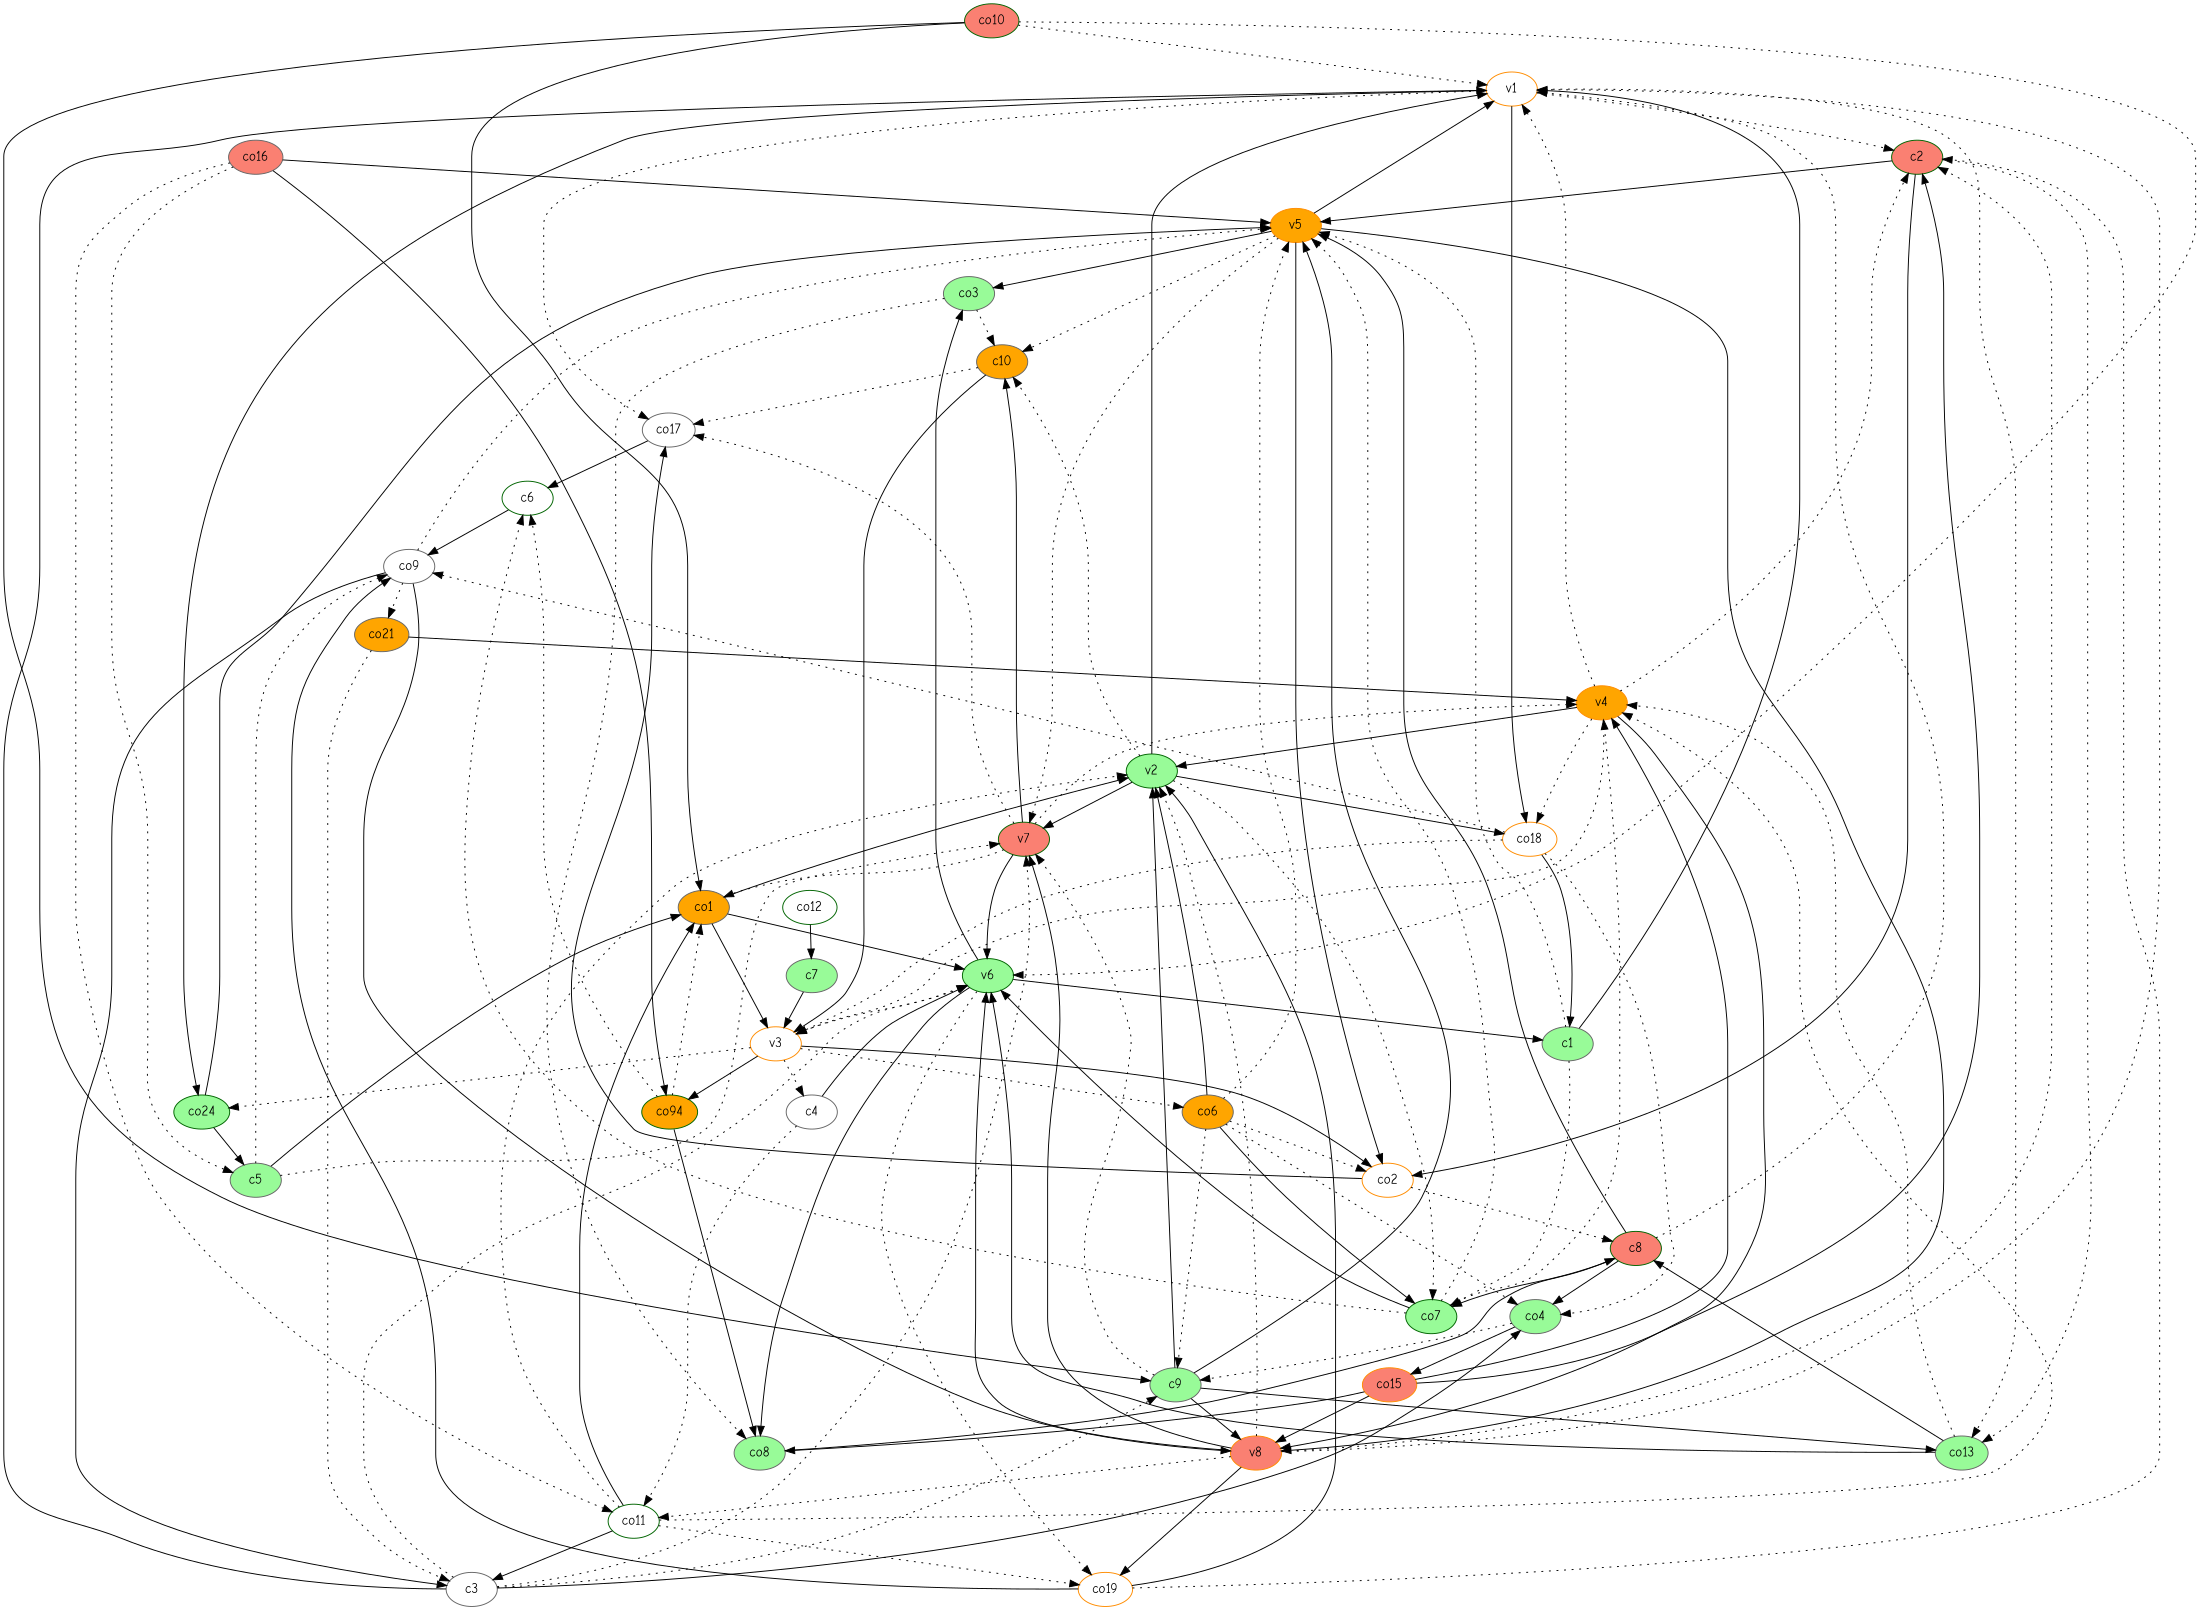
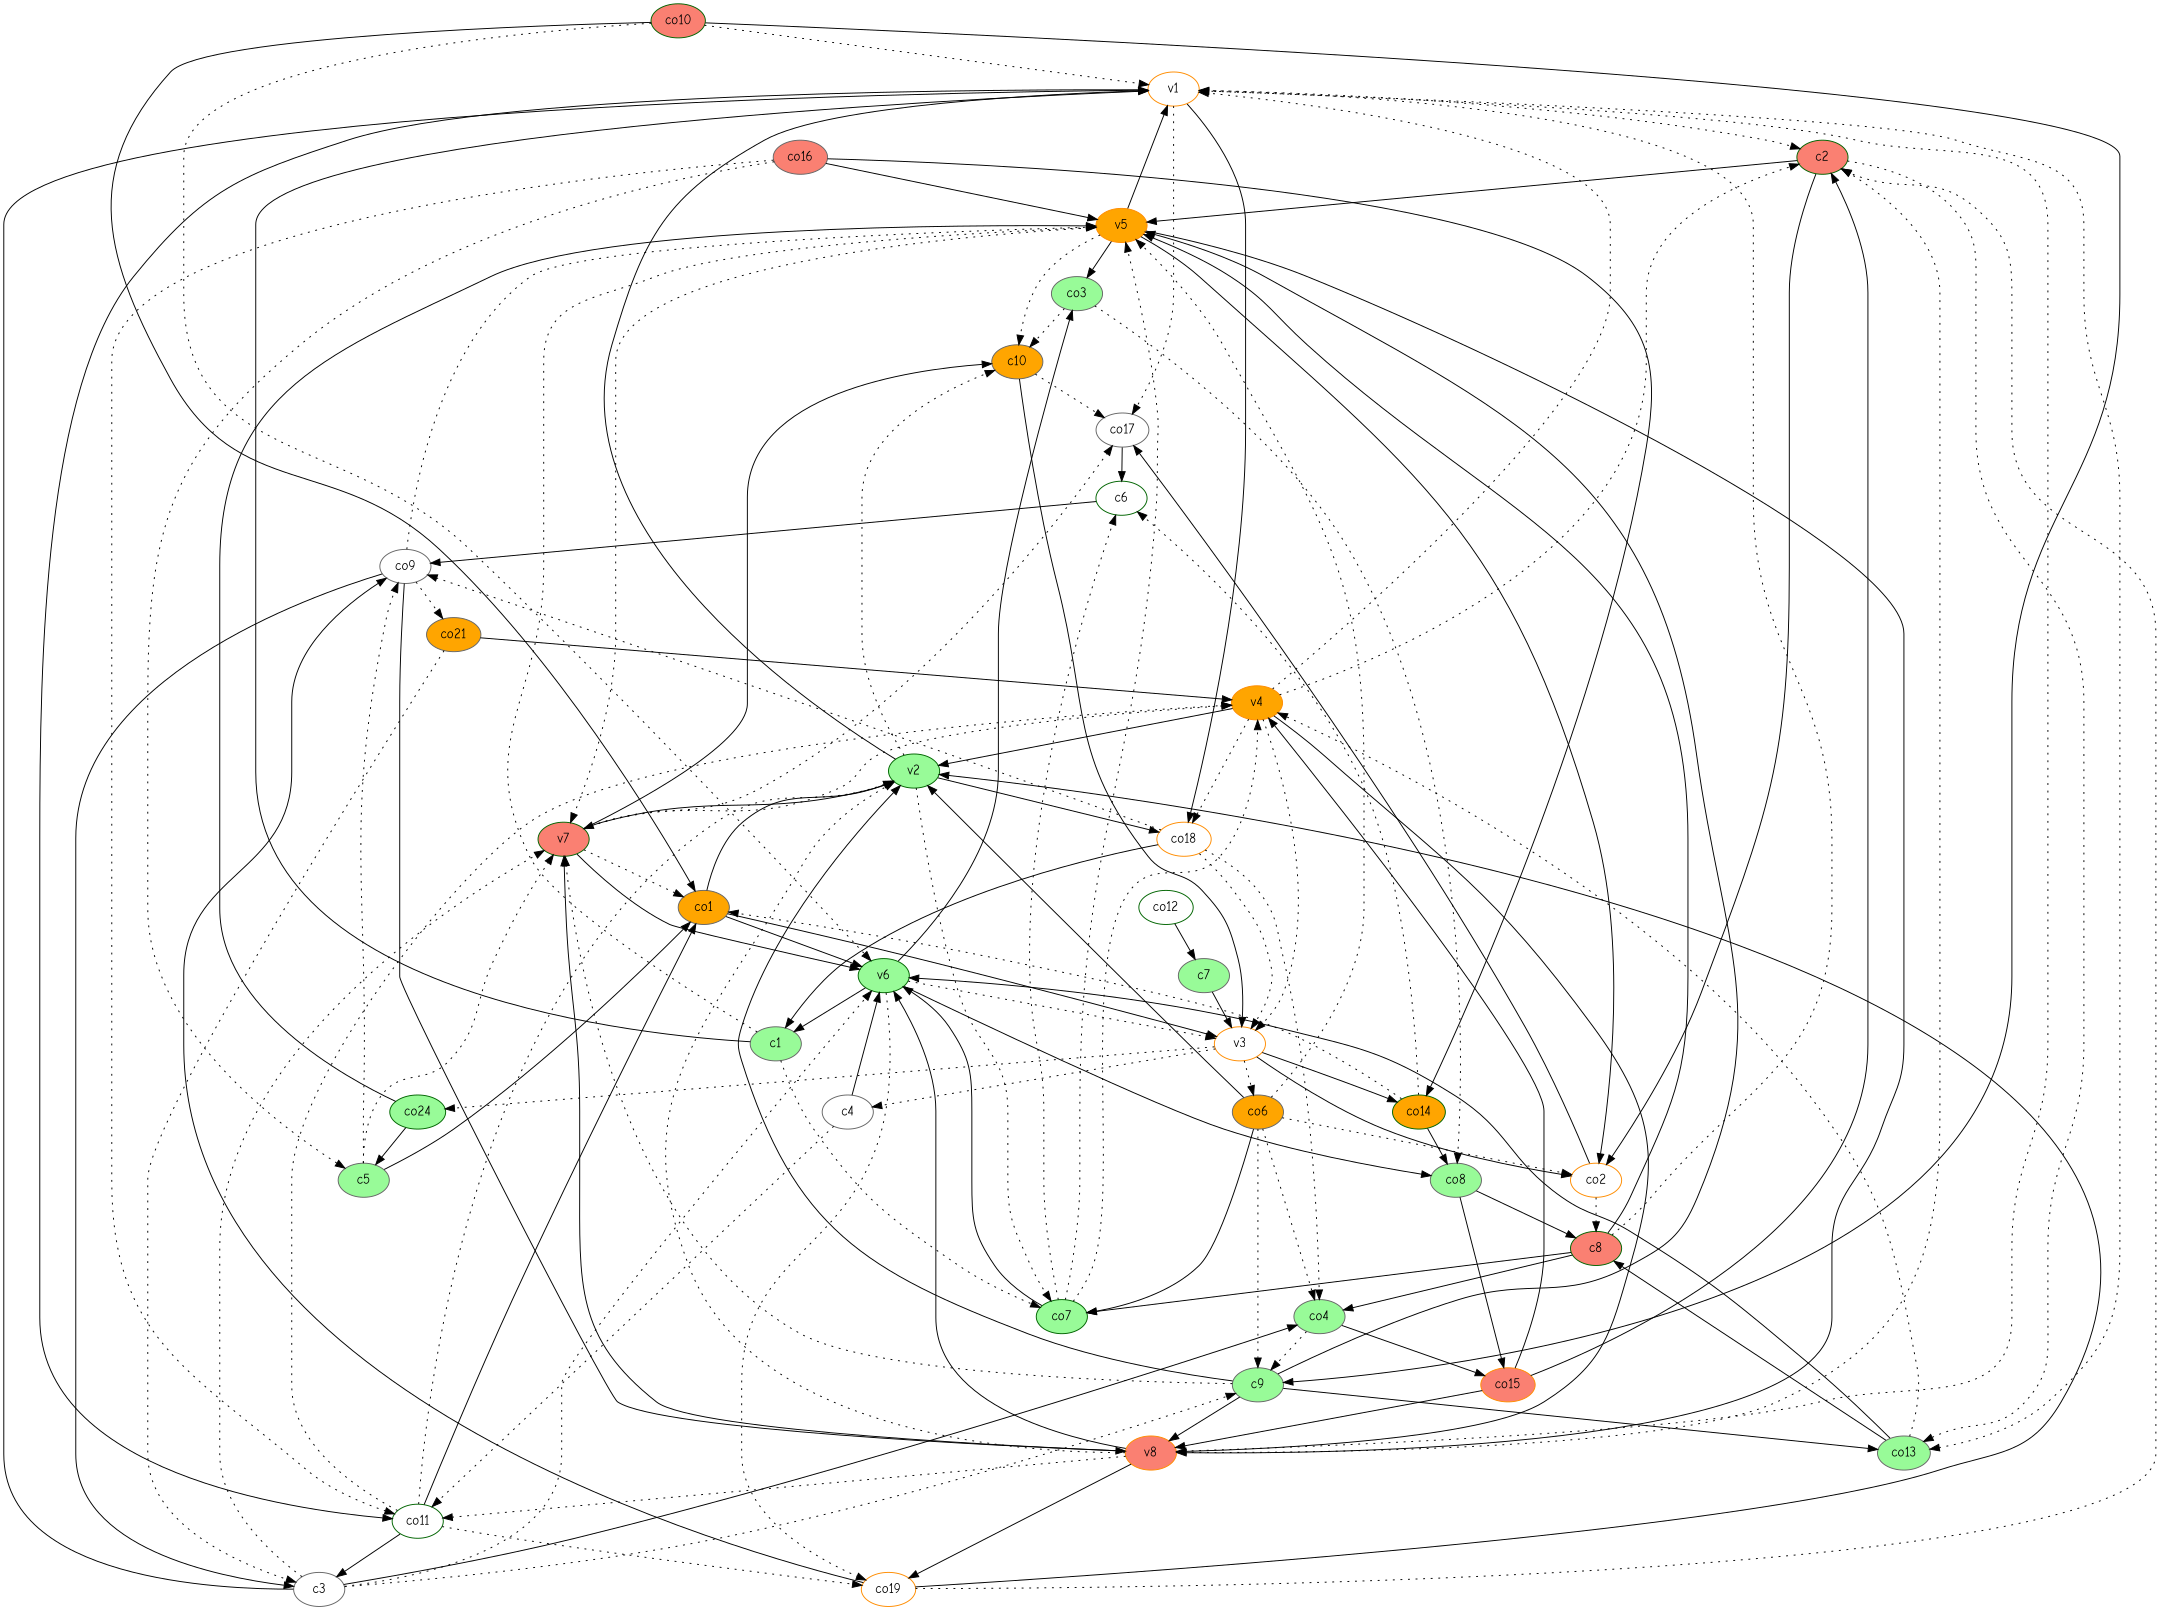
(490, 200) -> (62, 475)
(670, 1112) -> (1419, 1112)
(1052, 1432) -> (1483, 1286)
